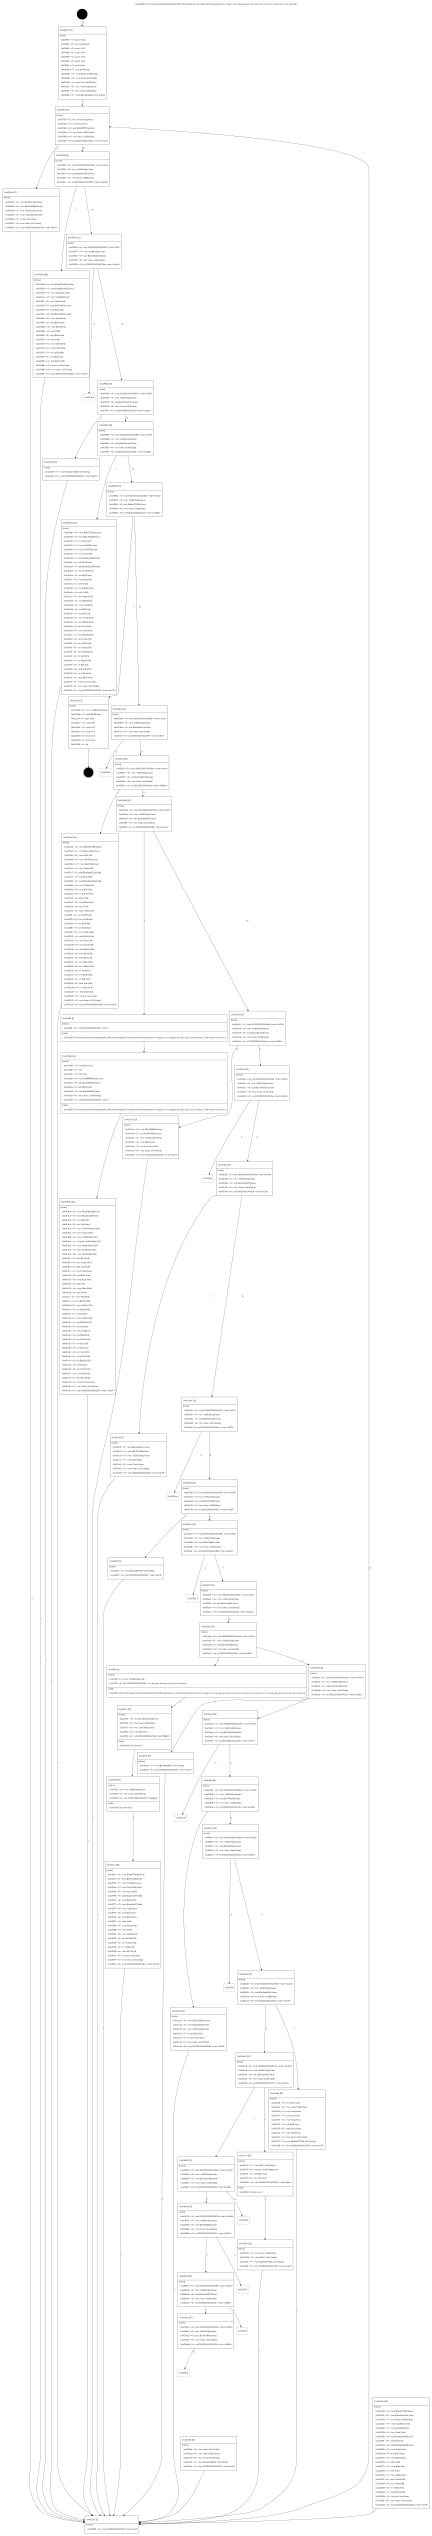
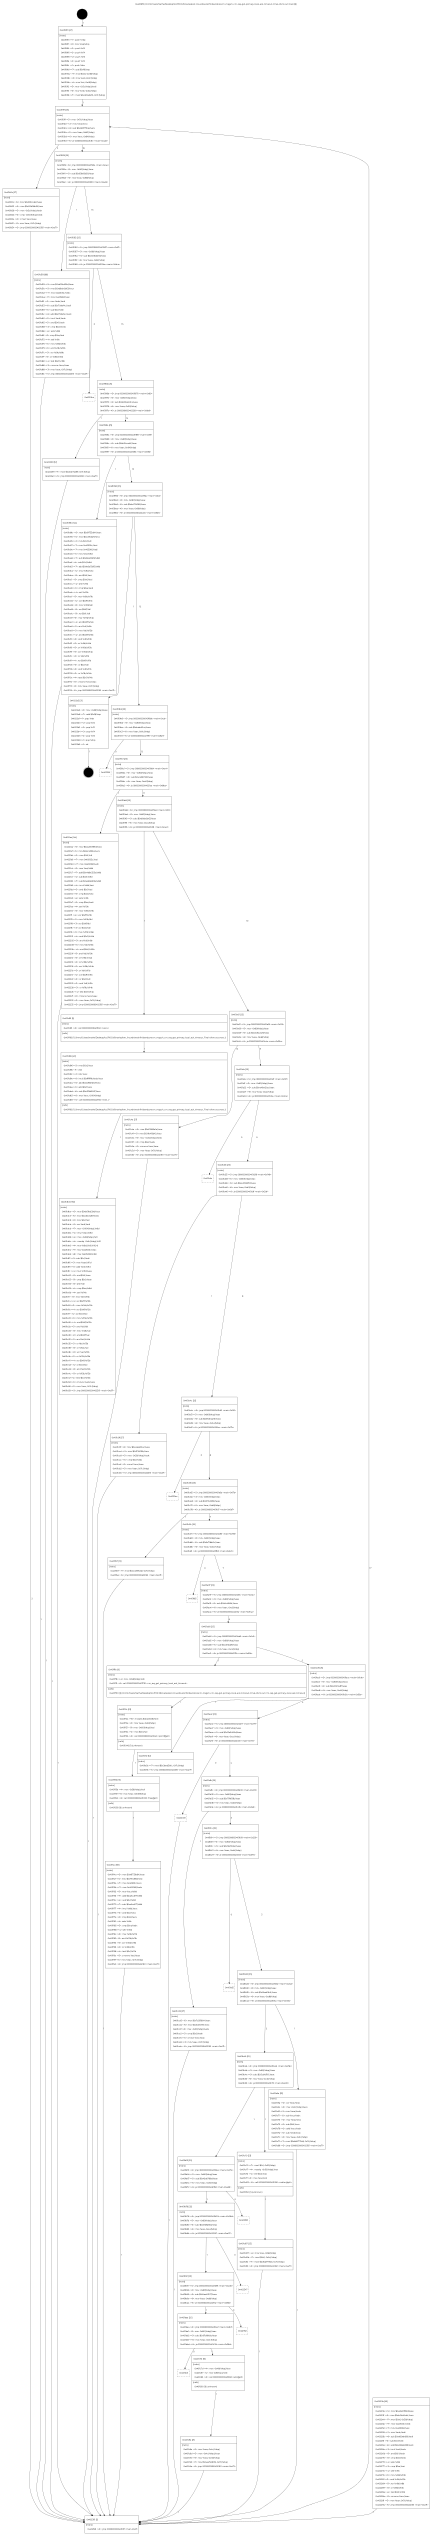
(162, 2151) -> (168, 2180)
none -> (218, 2373)
